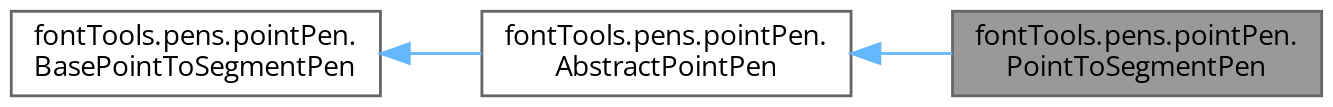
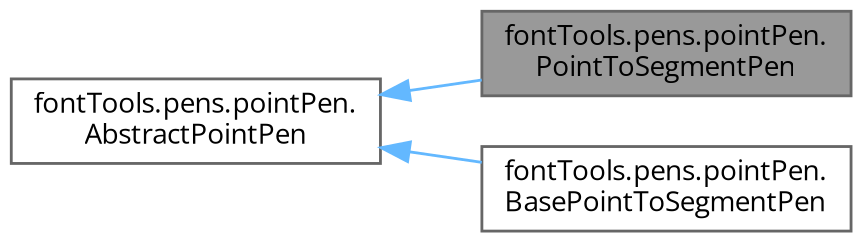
(446, 54) -> (446, 157)
